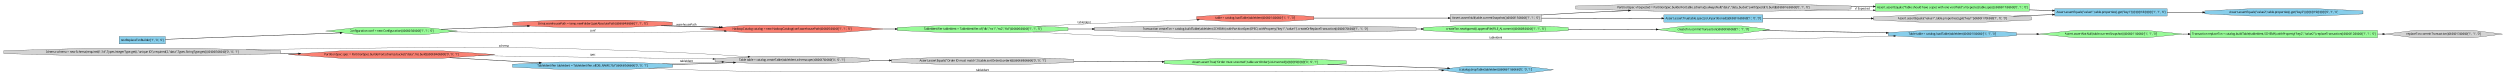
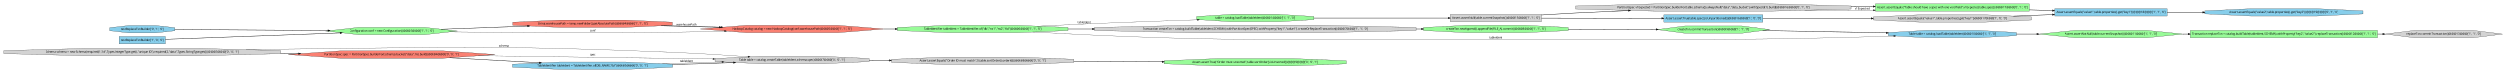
(1255, 18) -> (1255, 18)
none -> (142, 29)
(1496, 70) -> none
